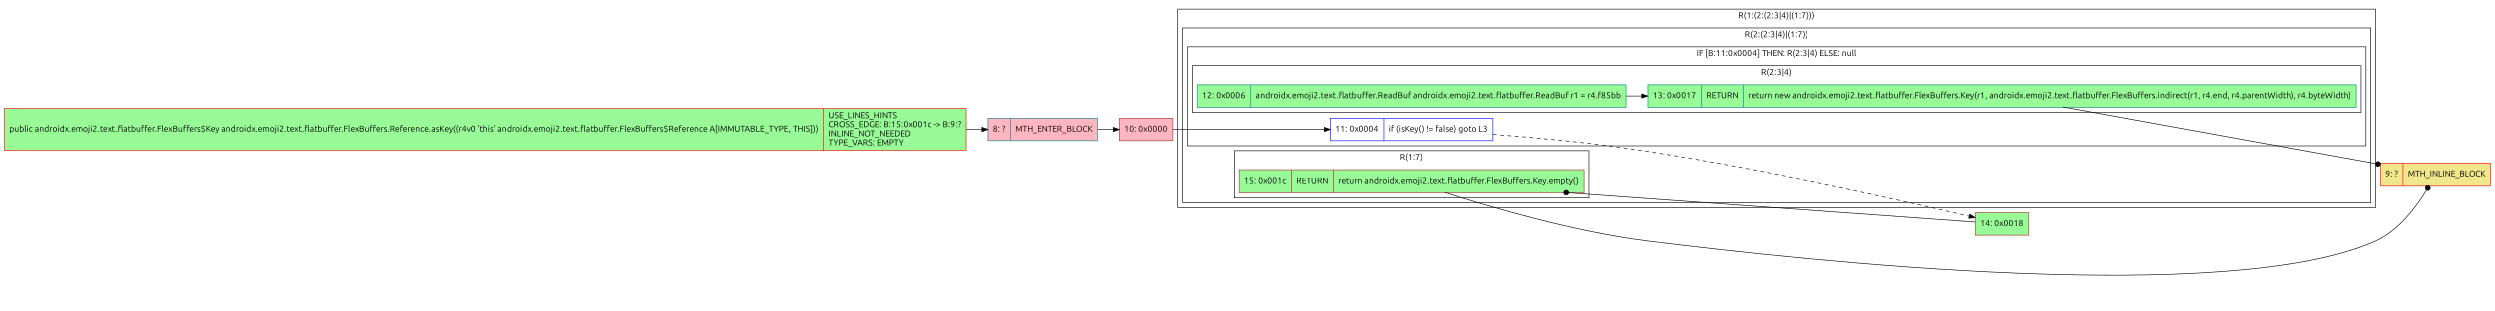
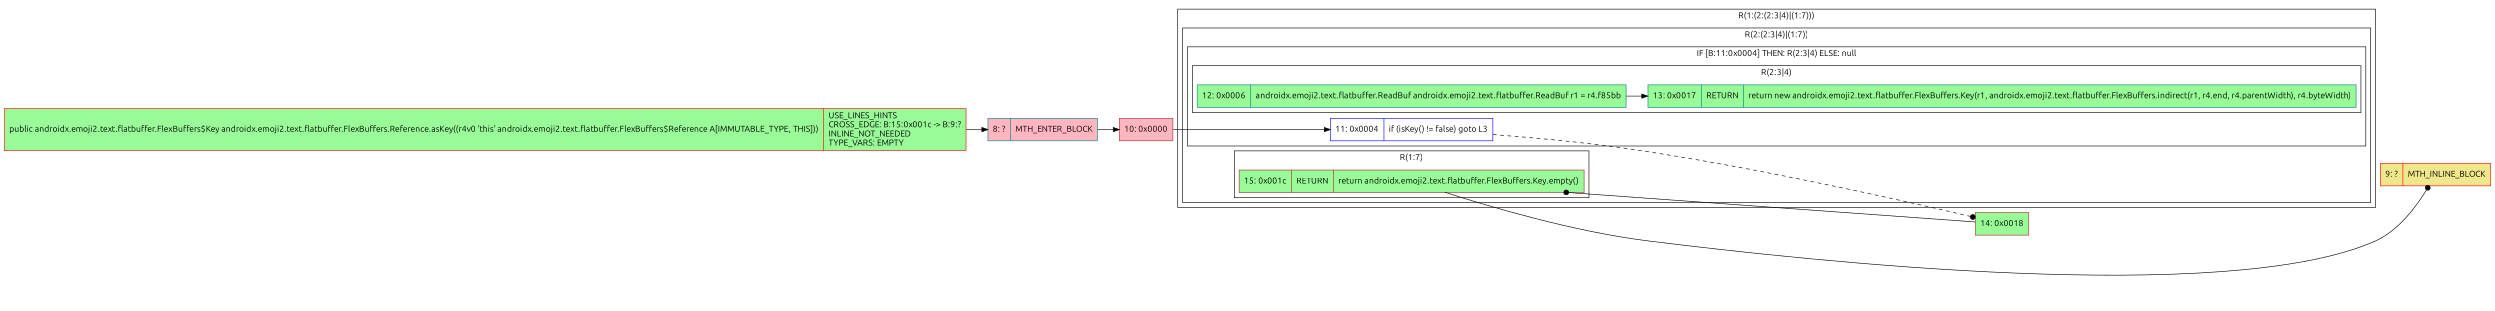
(2219, 135) -> none
(1733, 166) -> (1733, 166)
